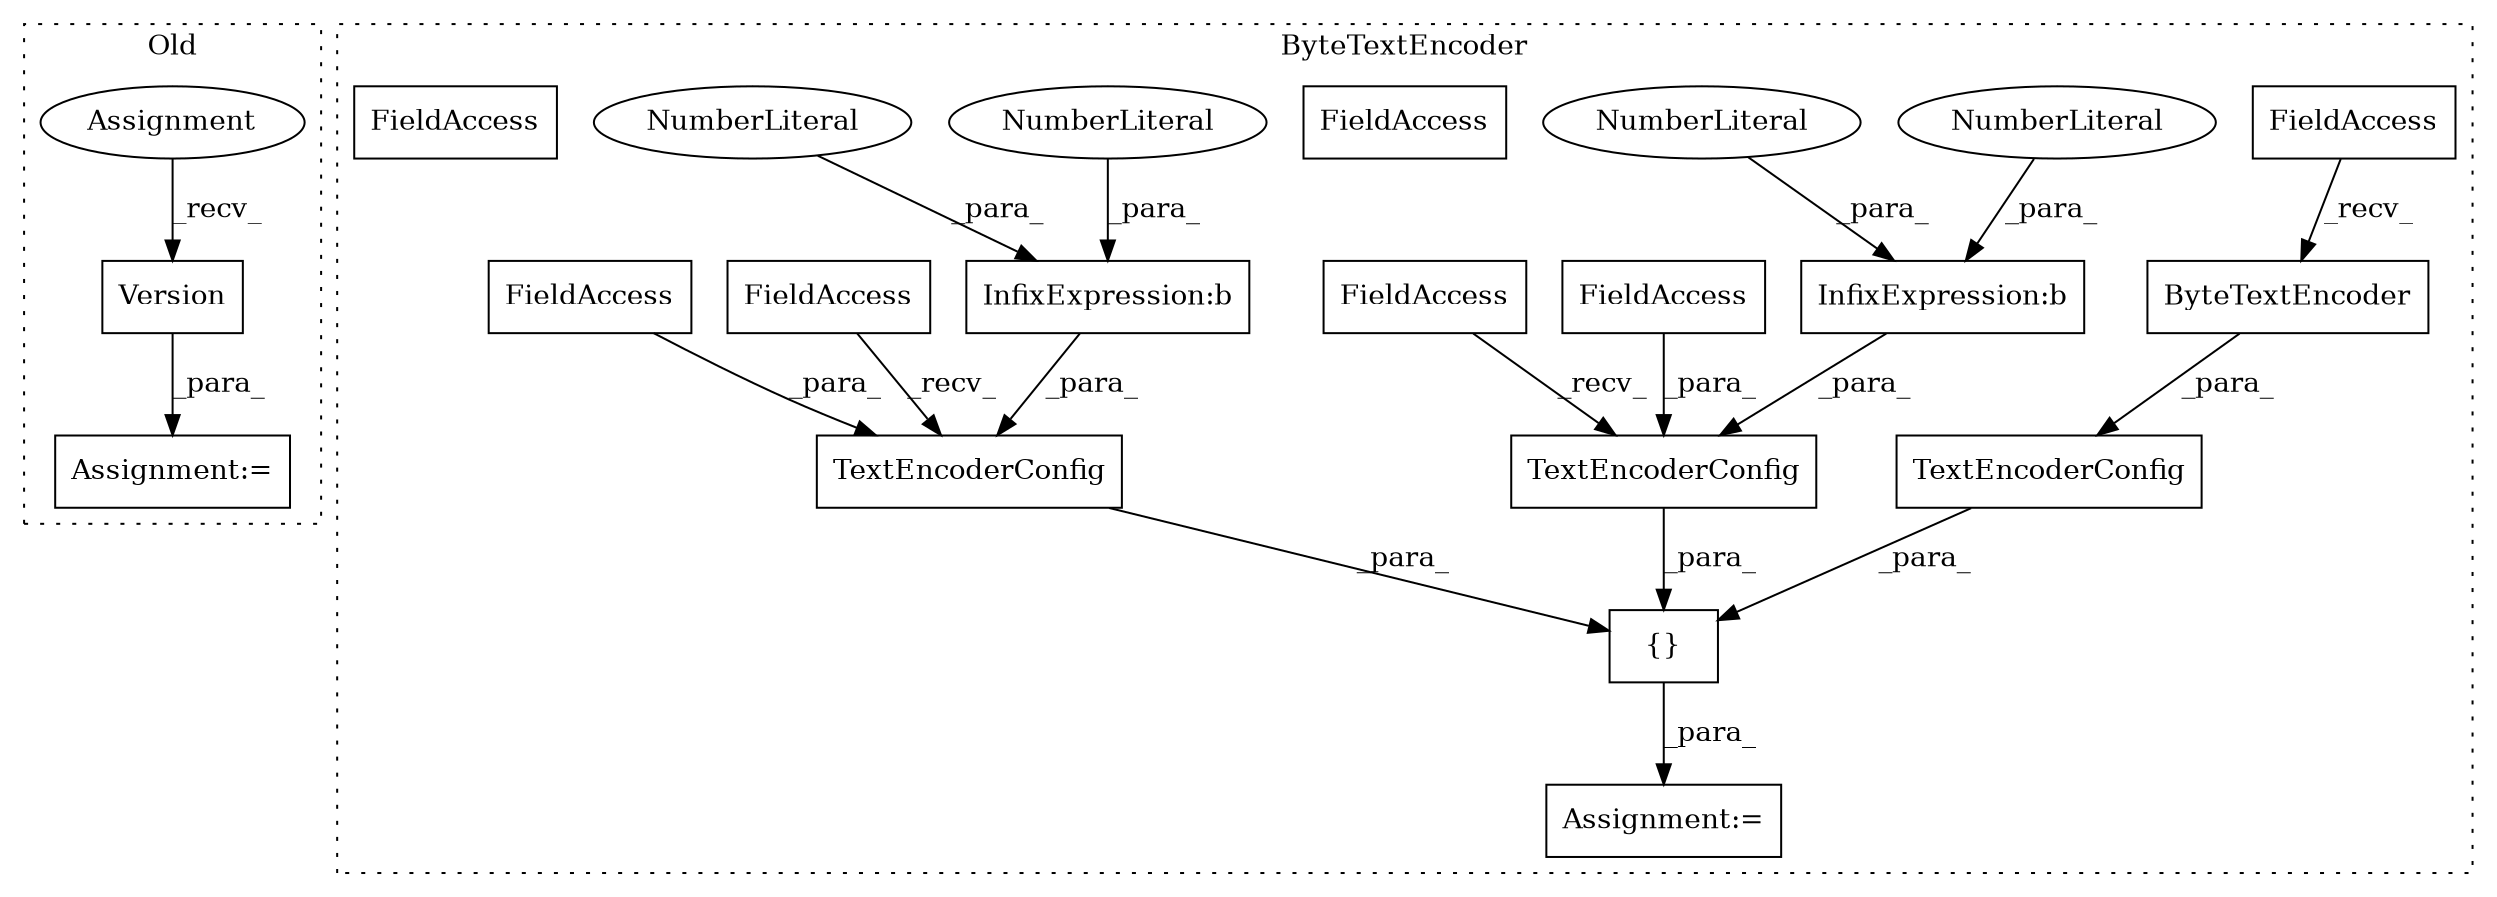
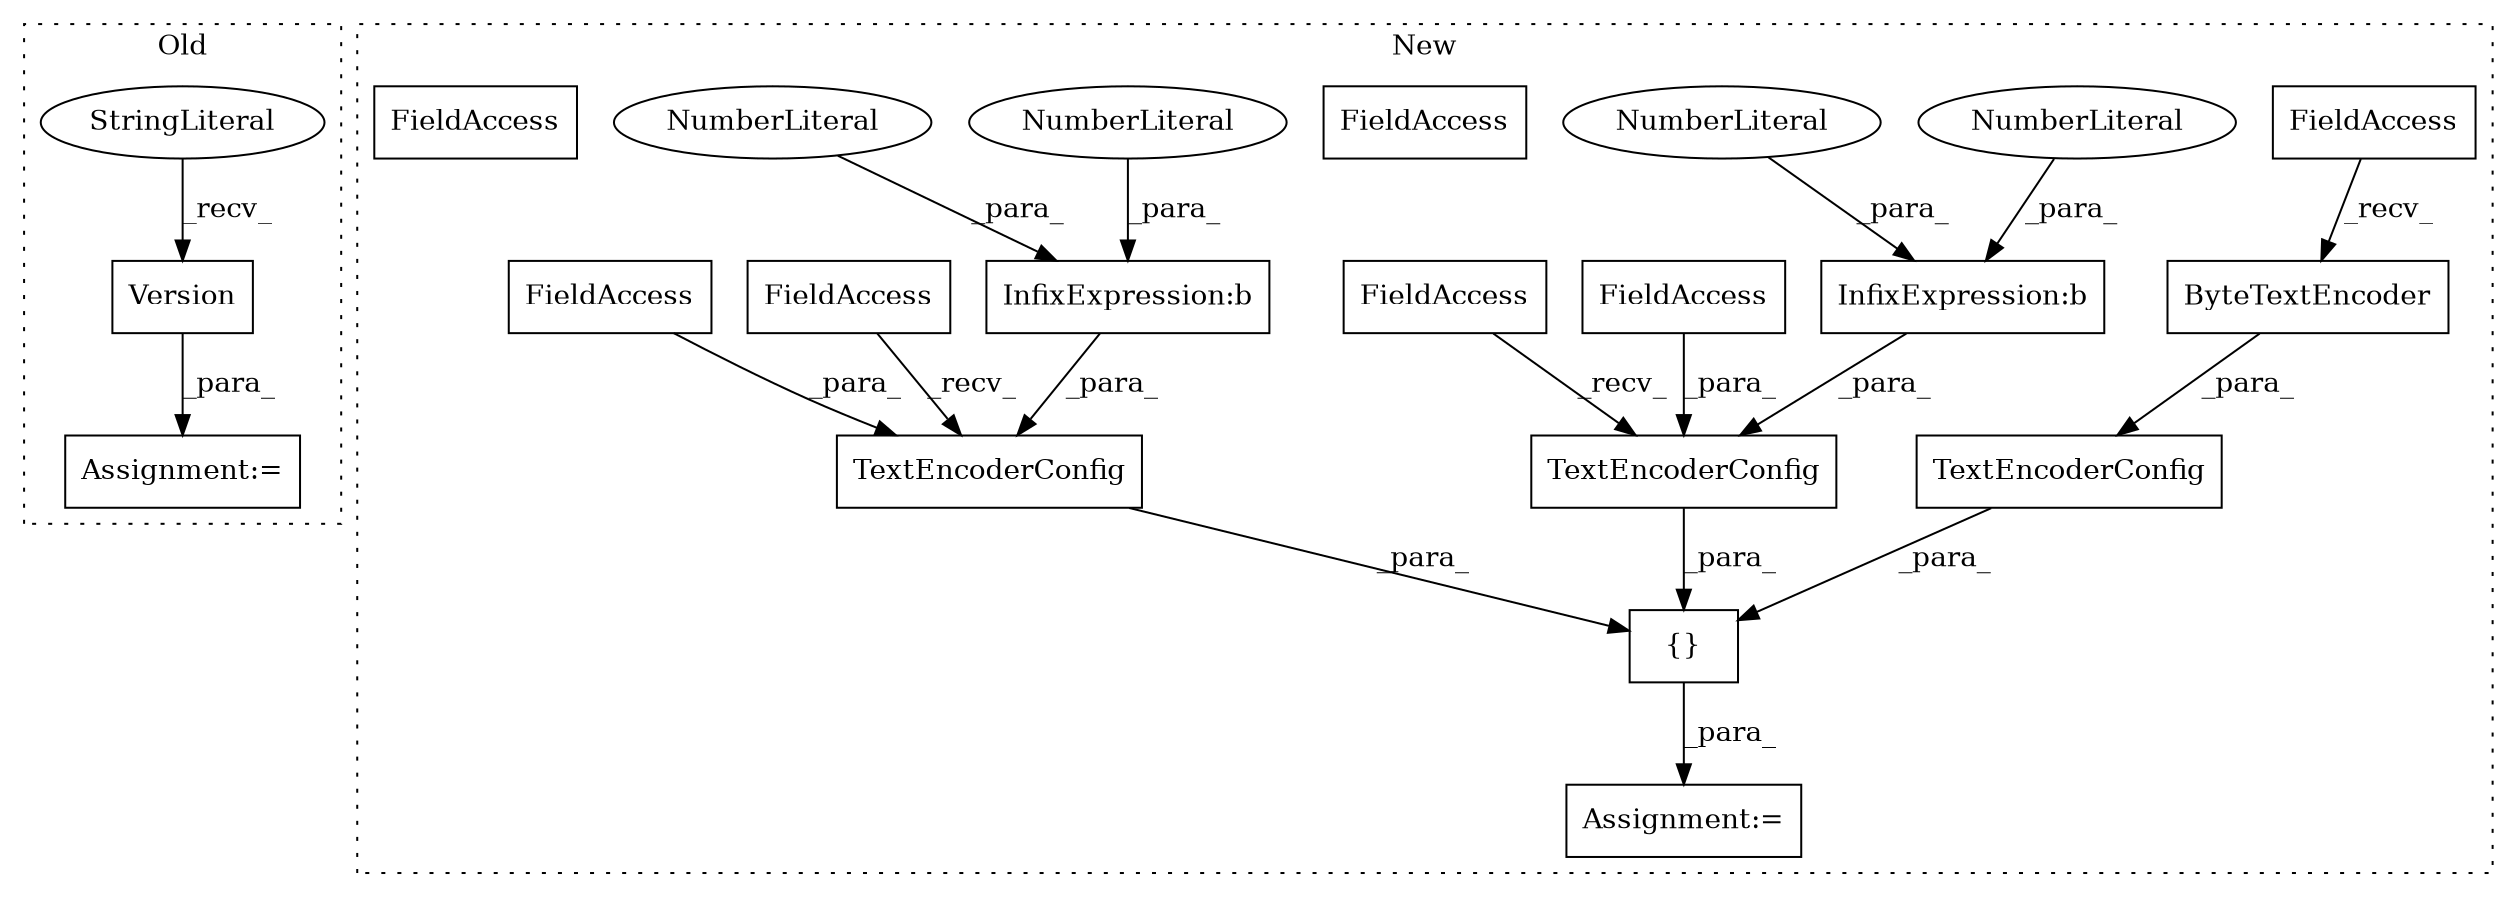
(1405, 47) -> (1425, 47)
(173, 122) -> (183, 122)
